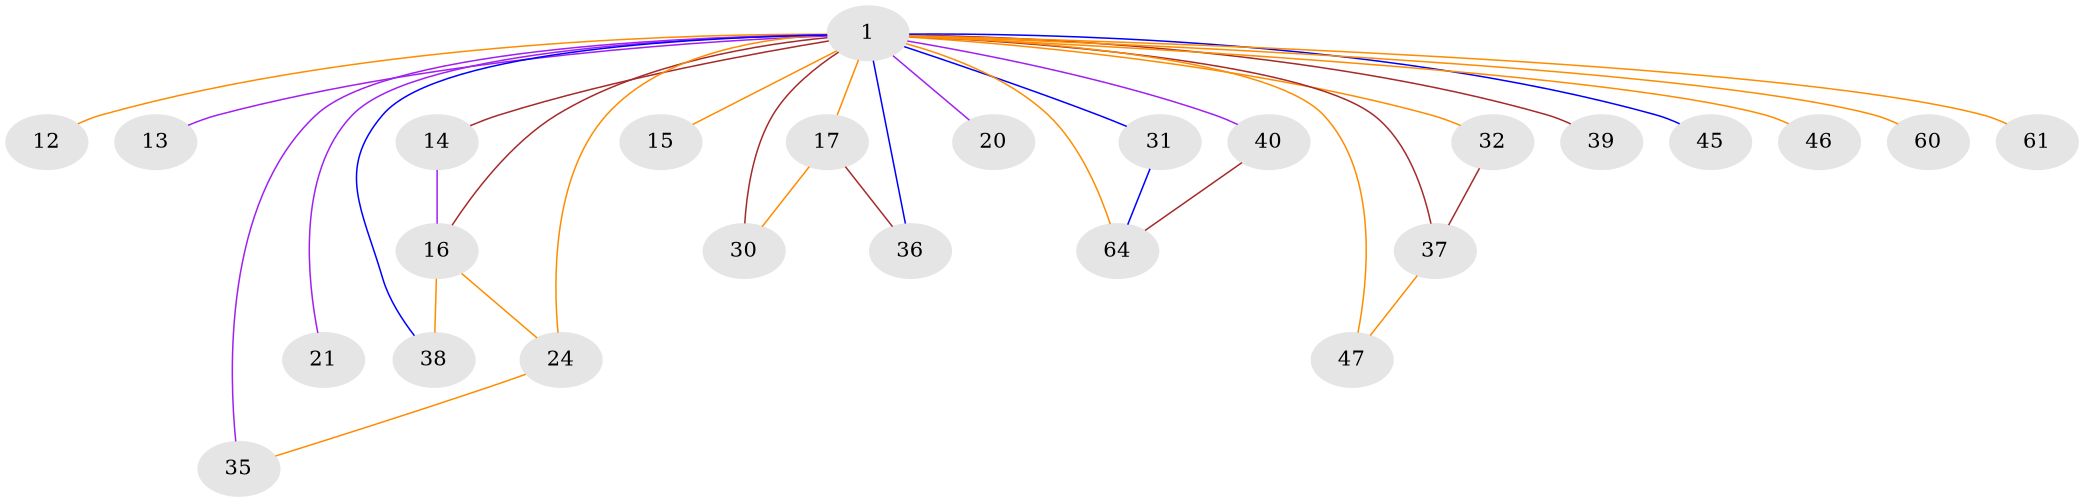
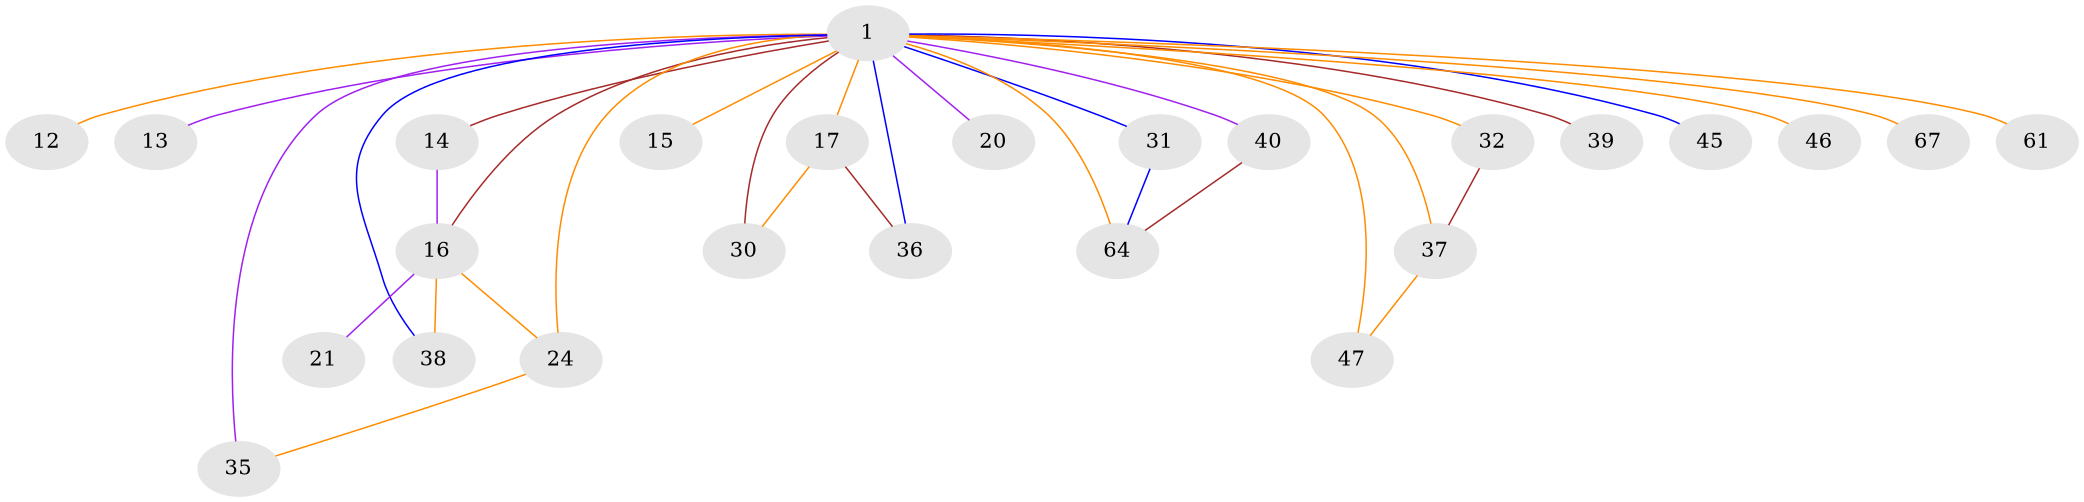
(1207, 65) -> (1207, 65)
(402, 87) -> (380, 306)
(1928, 142) -> (1928, 142)
